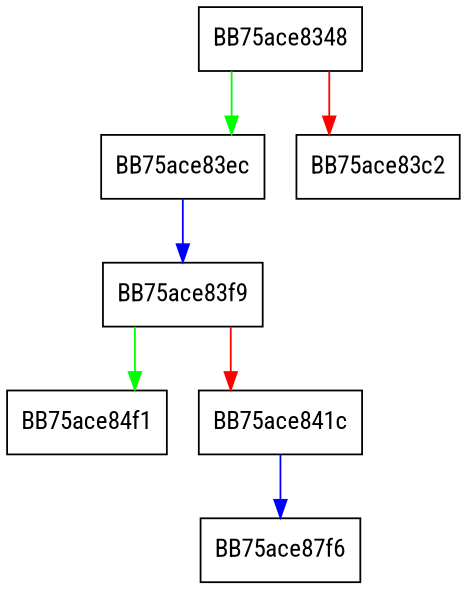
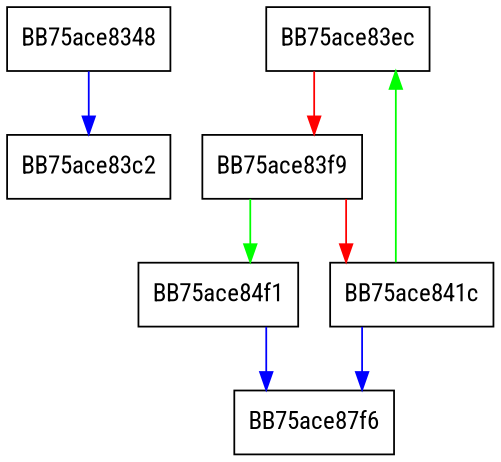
(232, 94) -> (396, 176)
(329, 94) -> (89, 94)
(183, 222) -> (314, 94)
none -> (266, 349)
